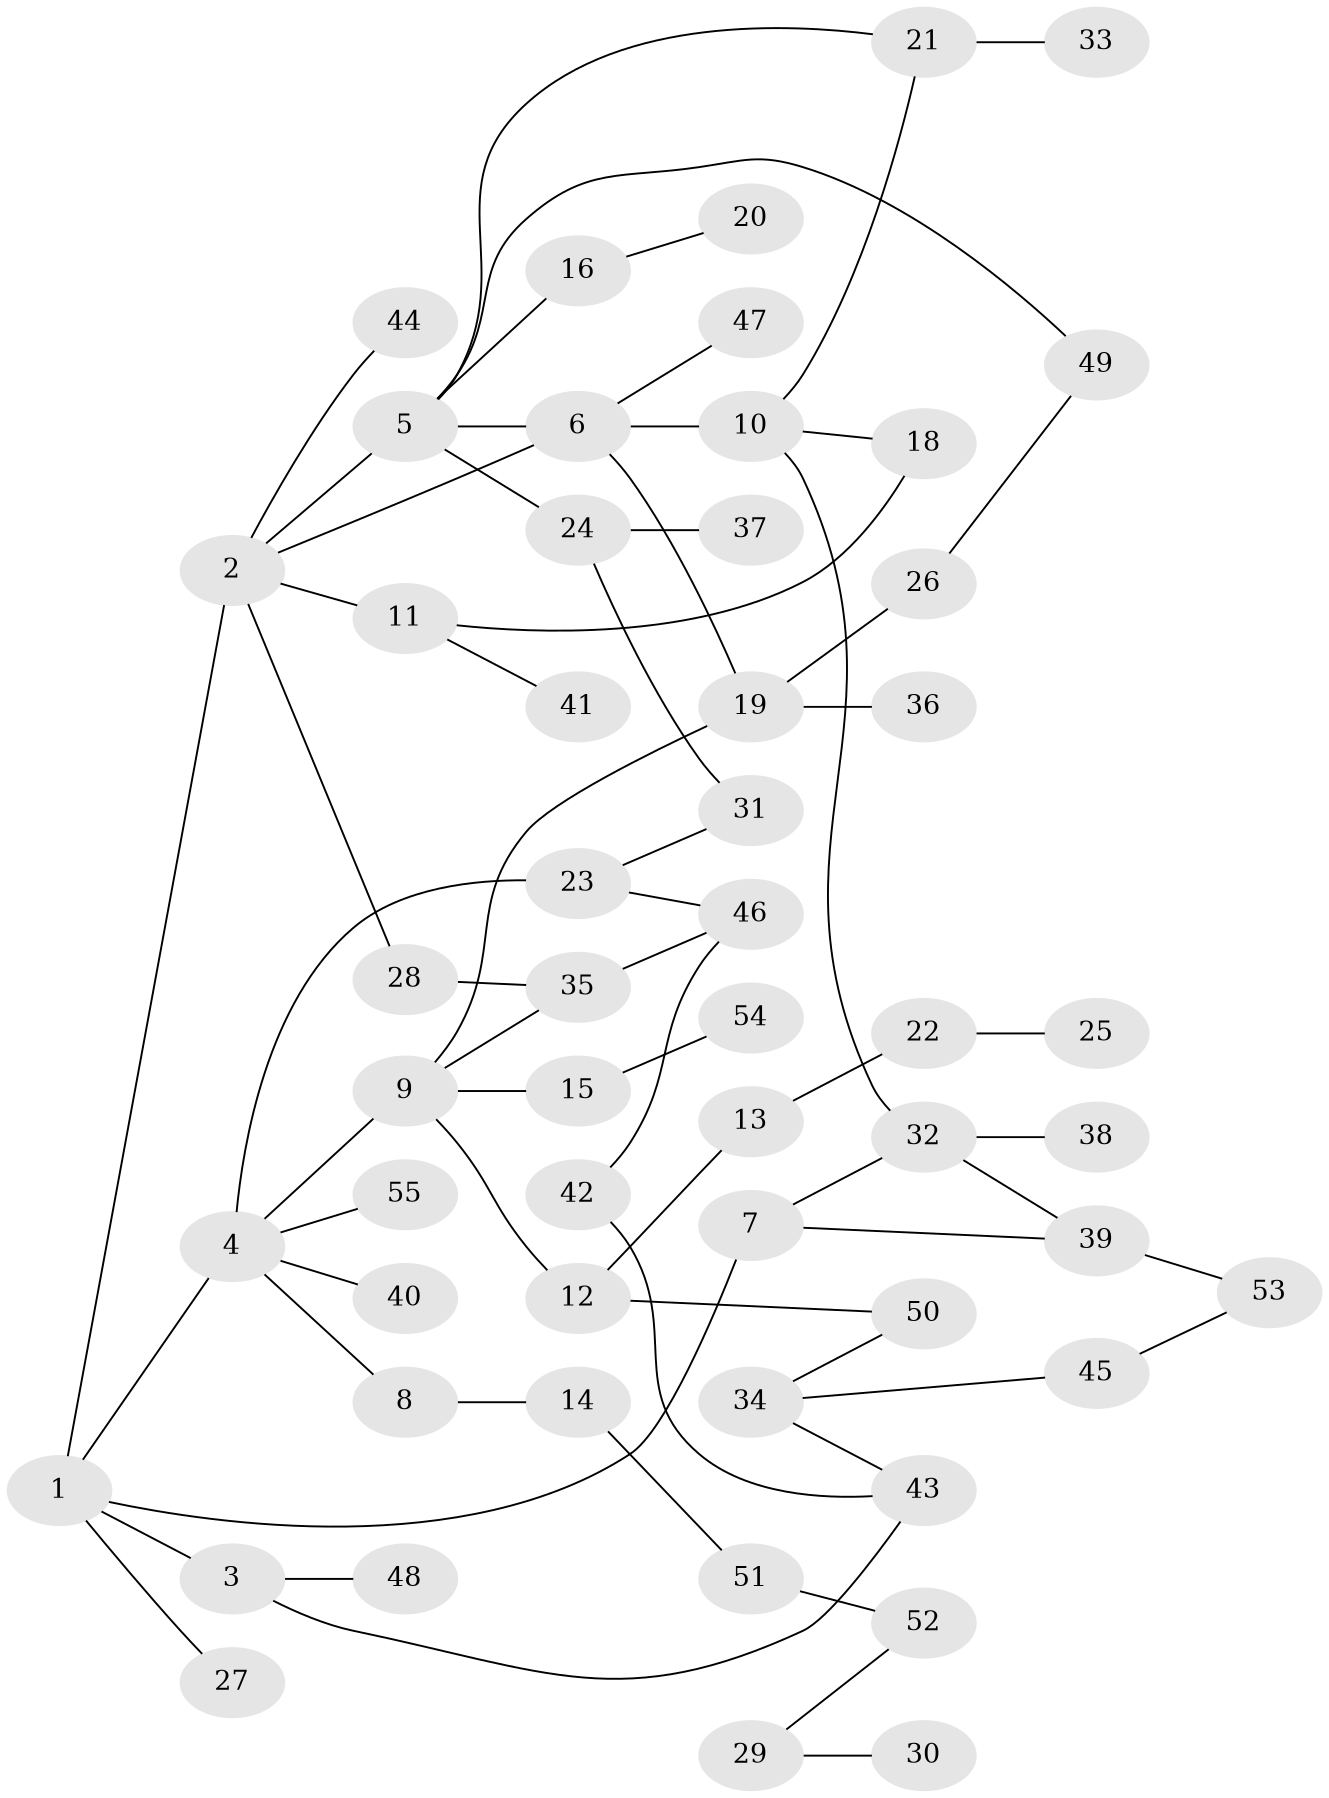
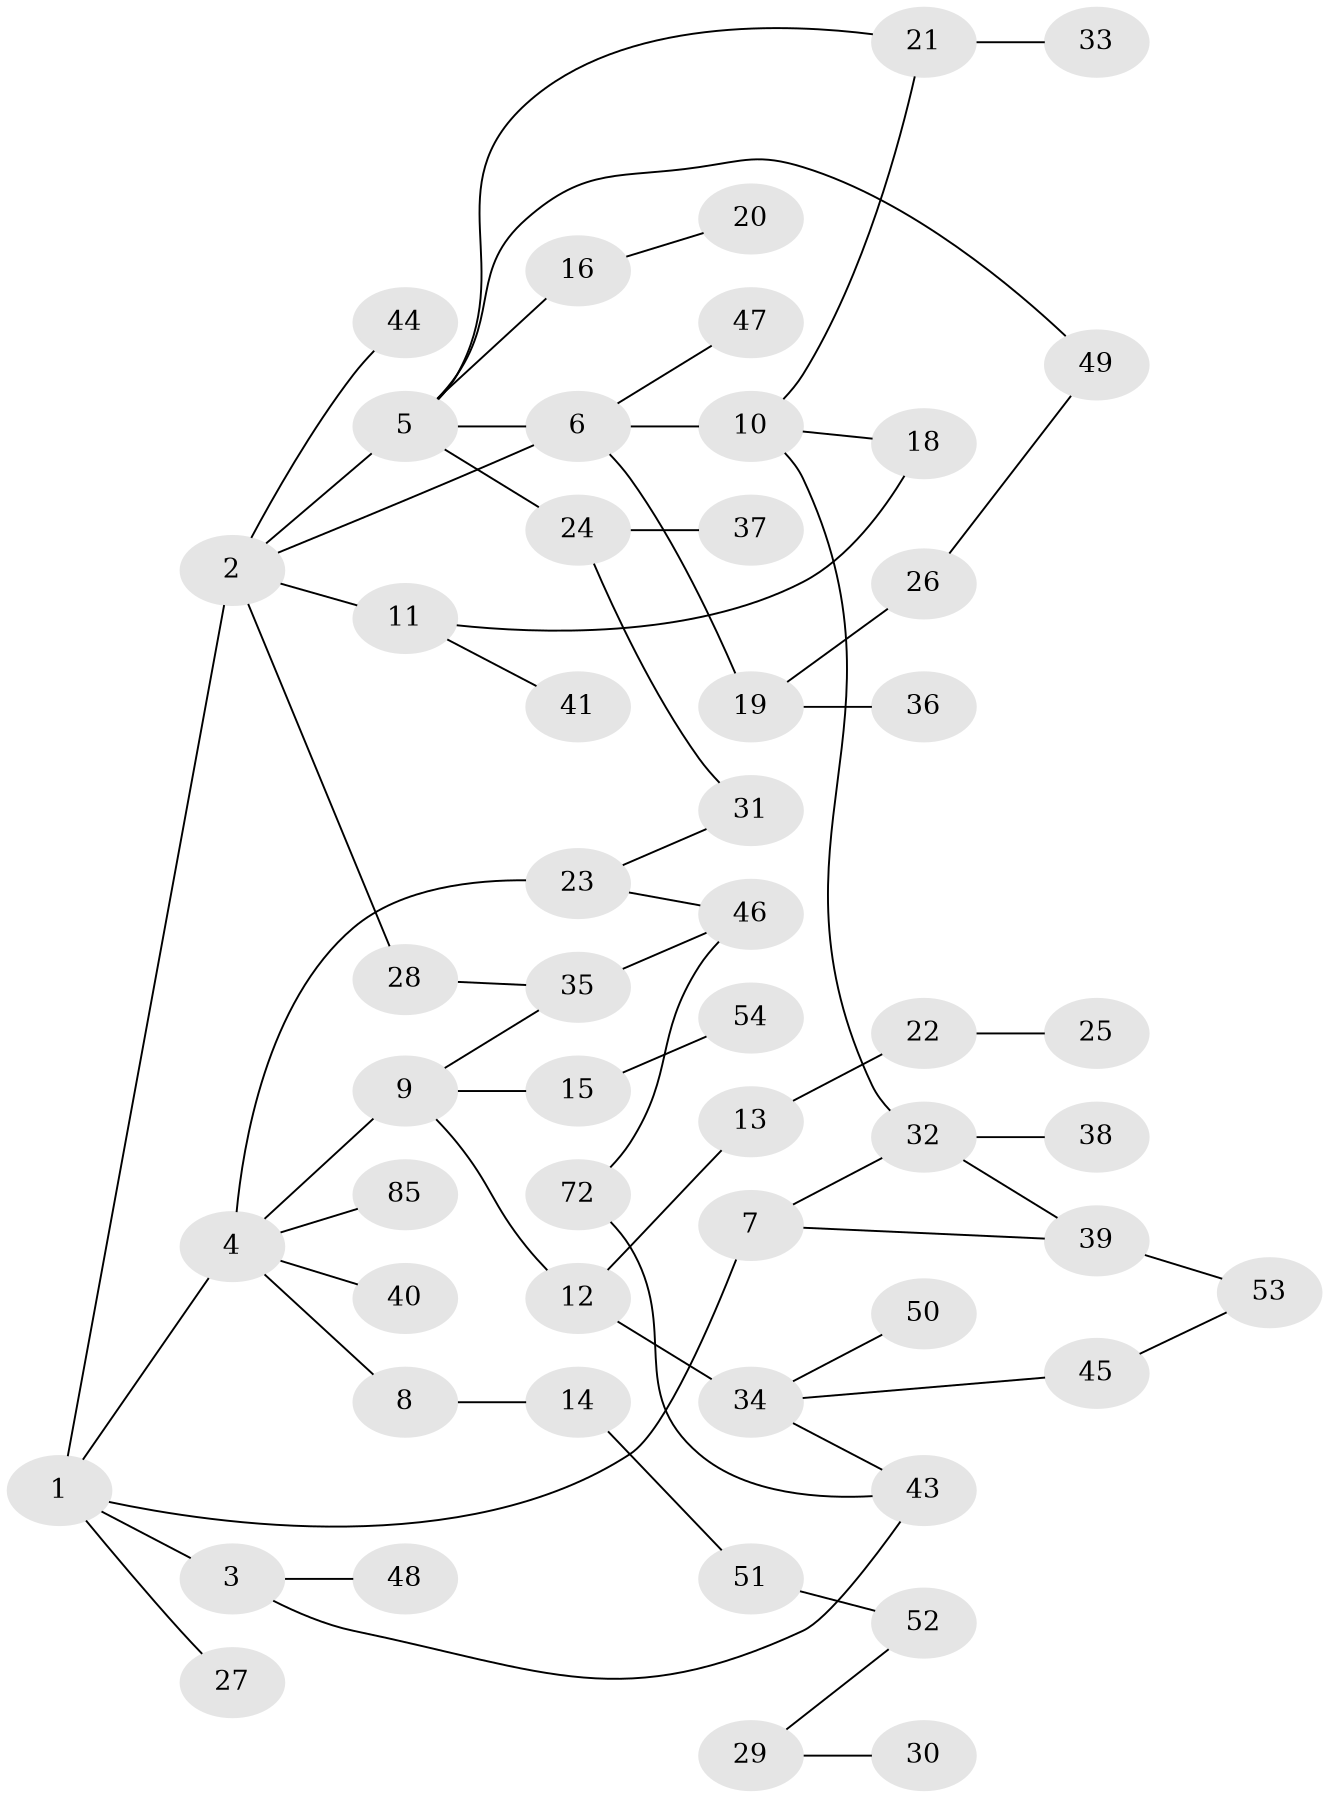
(514, 849) -> none
(405, 1195) -> (405, 1195)
(578, 1195) -> (578, 1195)
(751, 1306) -> (667, 1352)
